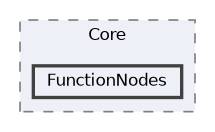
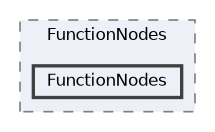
(108, 36) -> (108, 36)
